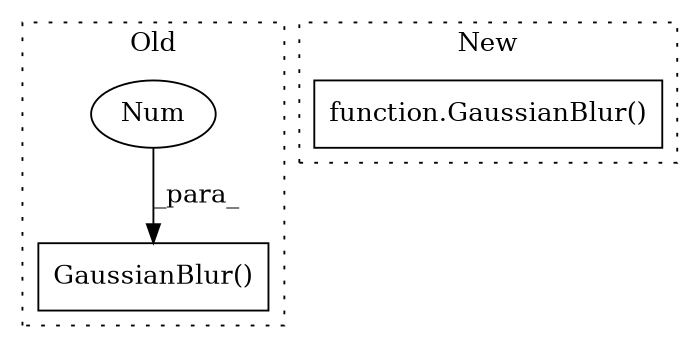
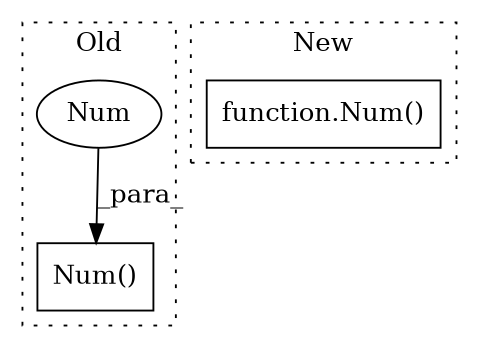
(488, 114) -> (324, 114)
(153, 277) -> (95, 277)
